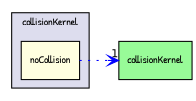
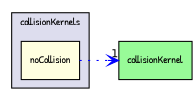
(50, 23) -> (50, 23)
